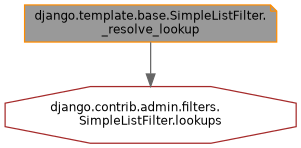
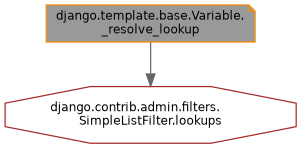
(151, 23) -> (151, 23)
